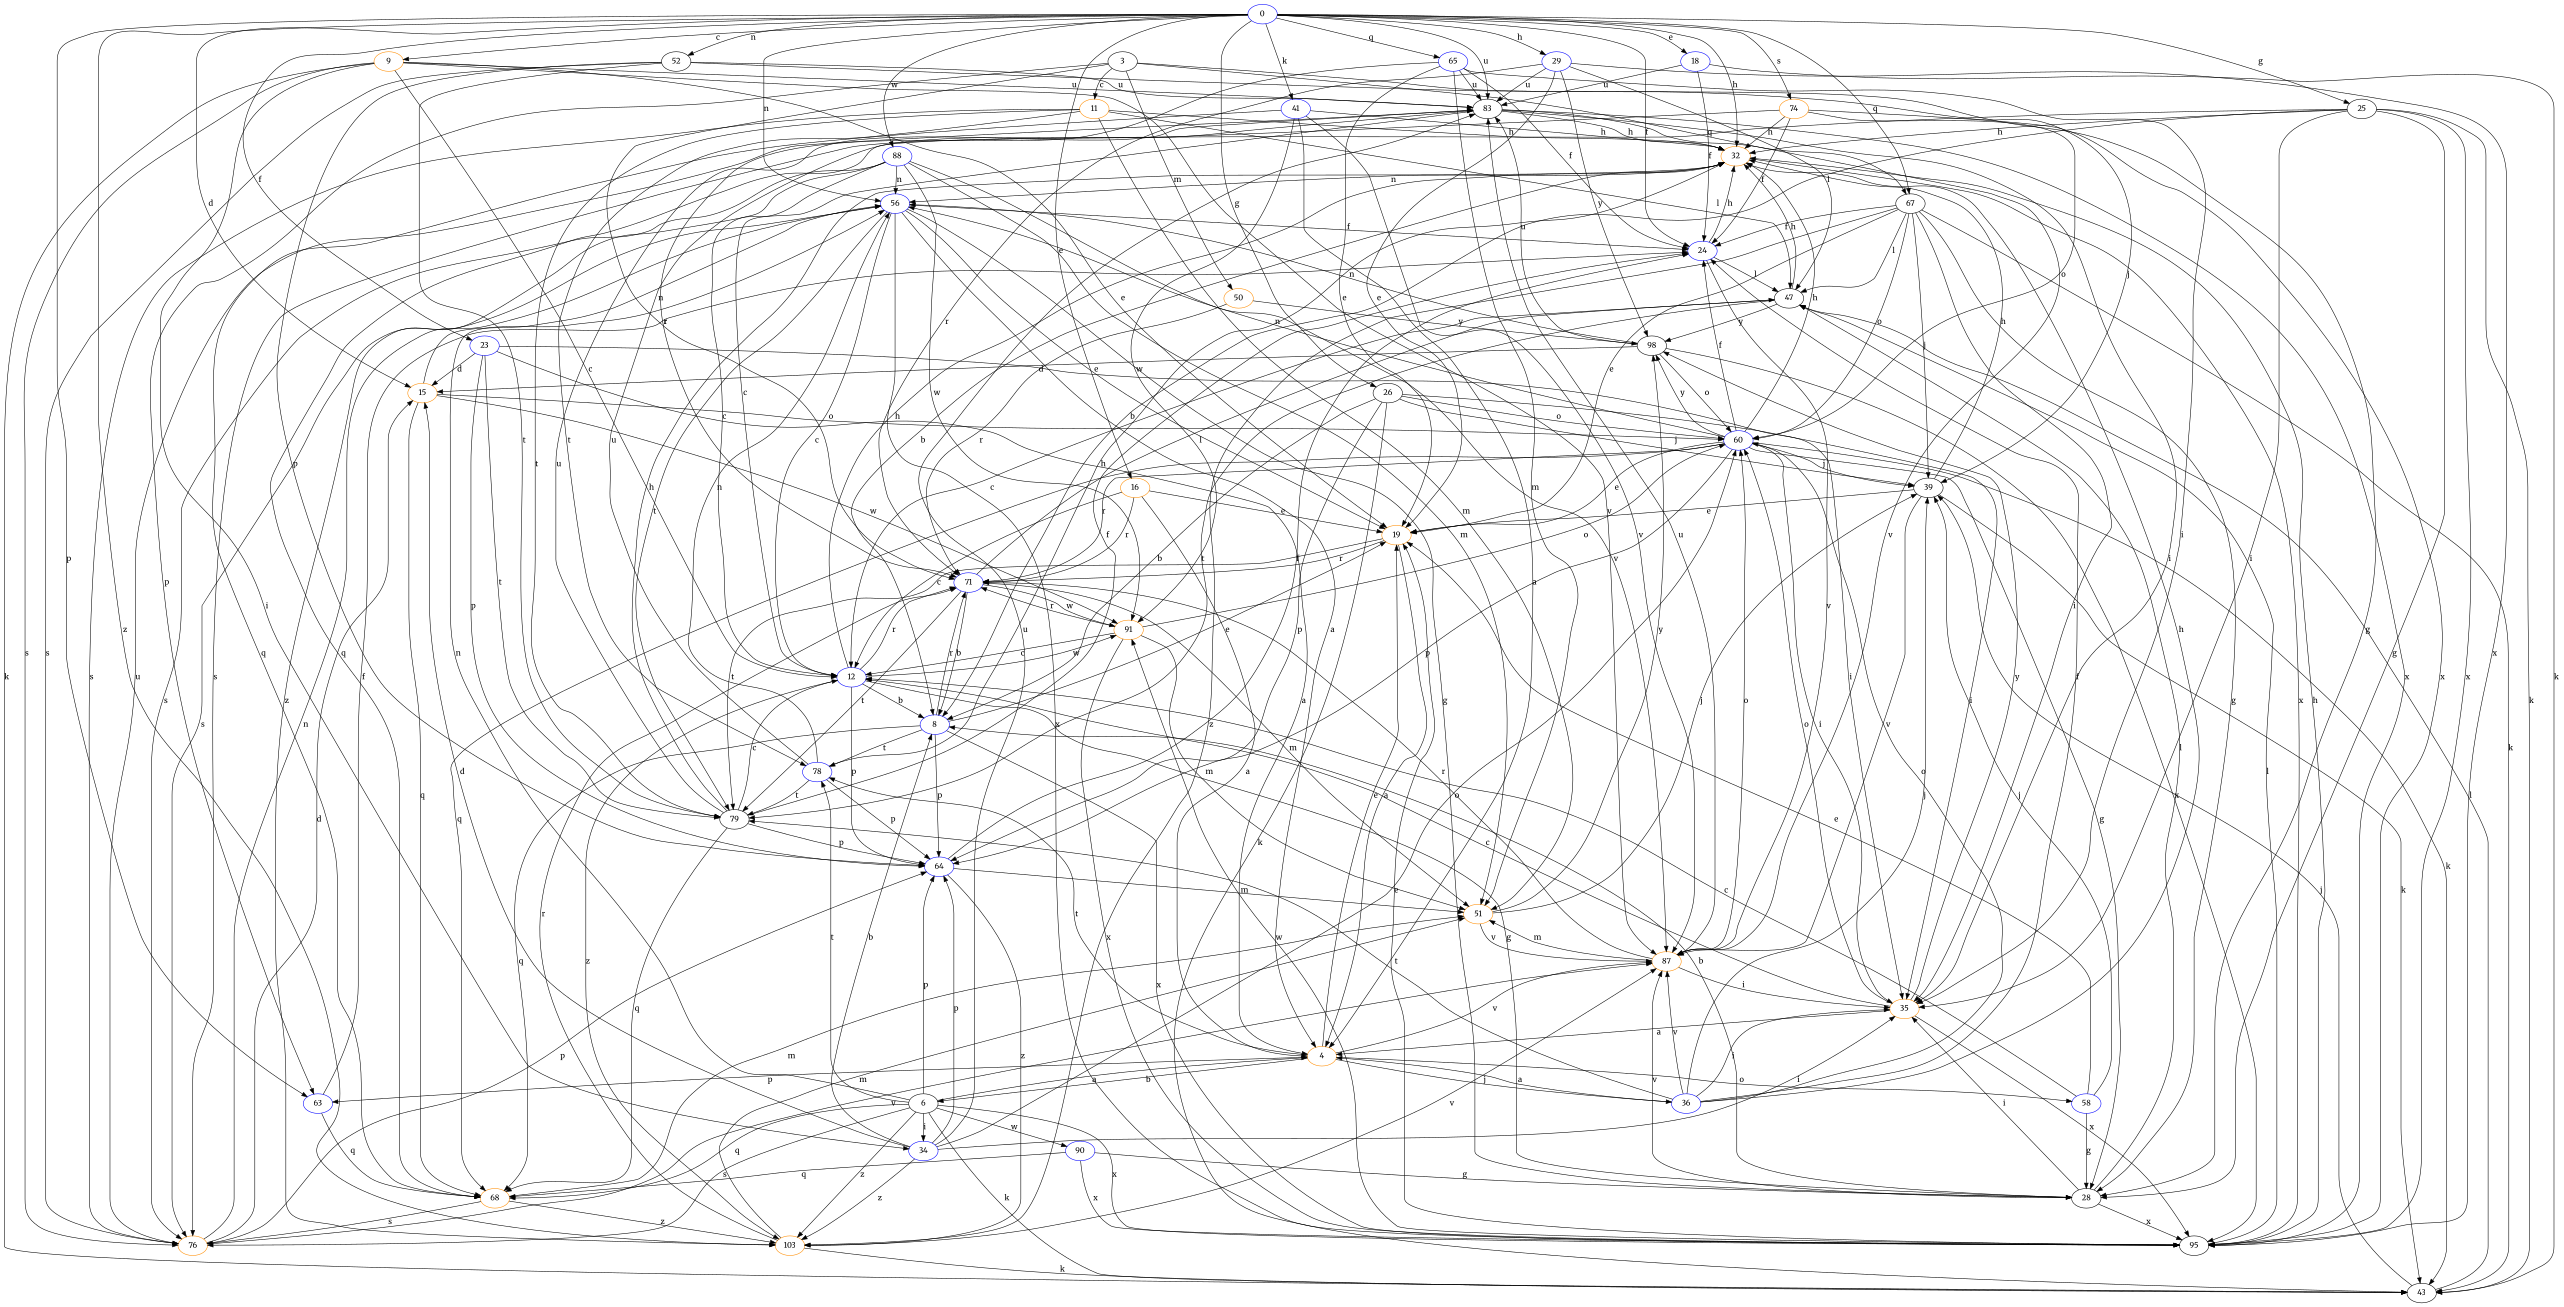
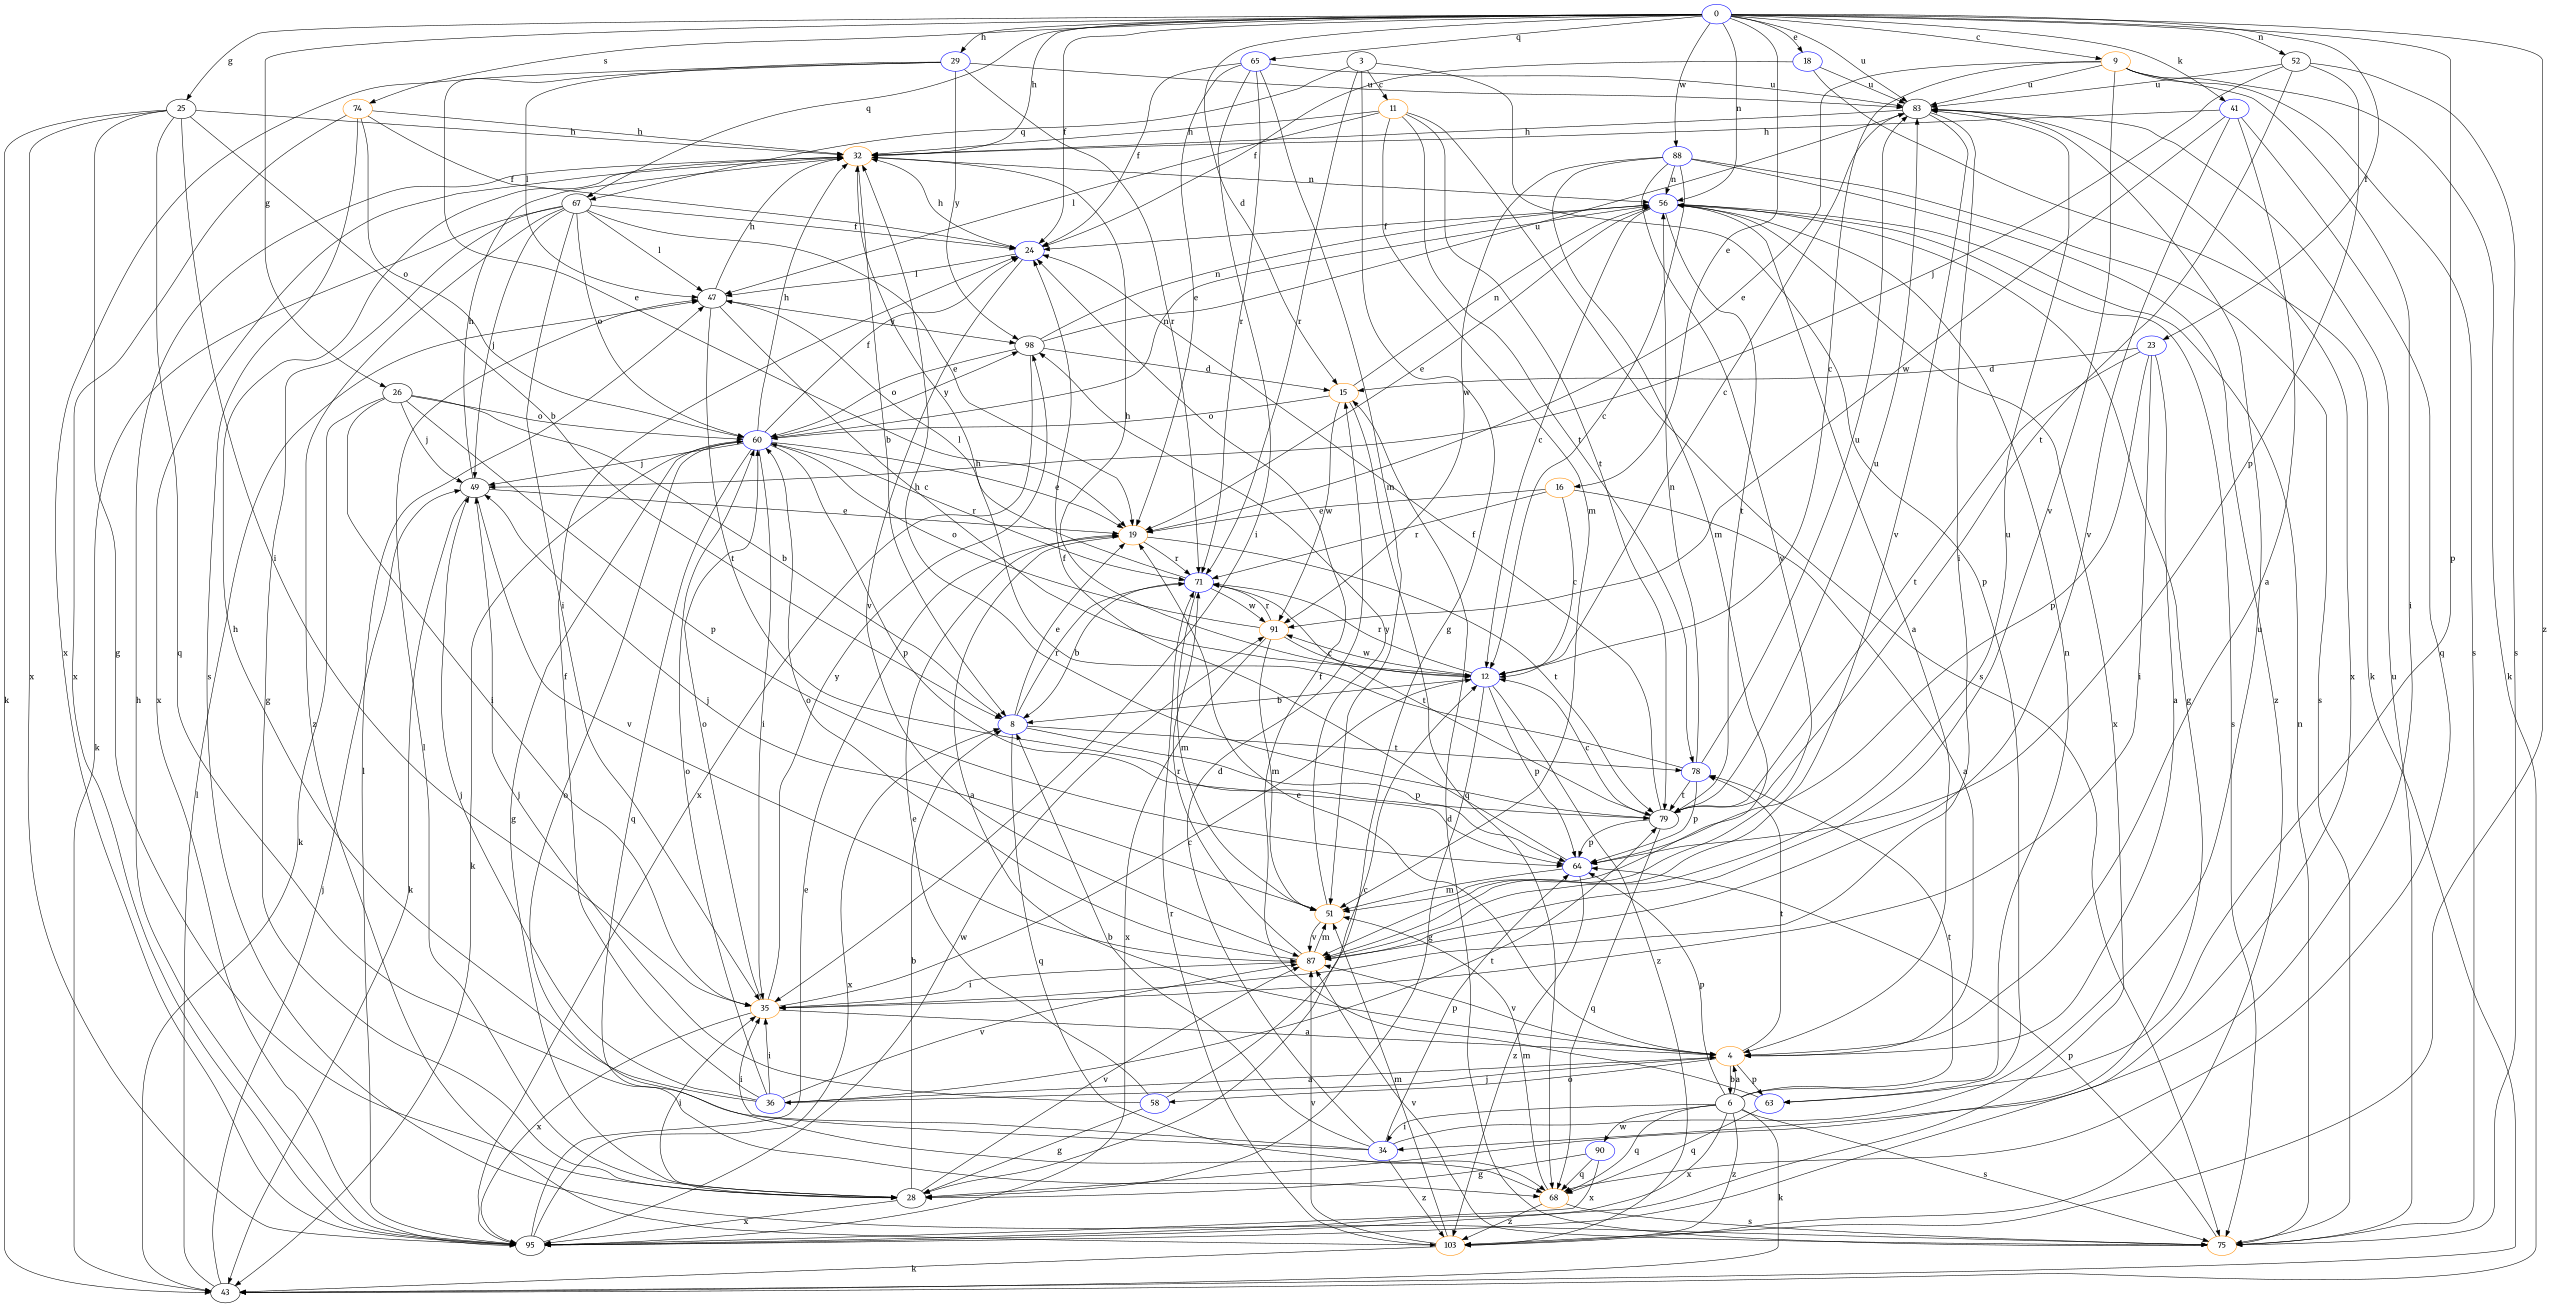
(1239, 298) -> none
(1928, 488) -> (475, 488)
(1340, 1215) -> (841, 1052)
(193, 1246) -> (2222, 1246)
